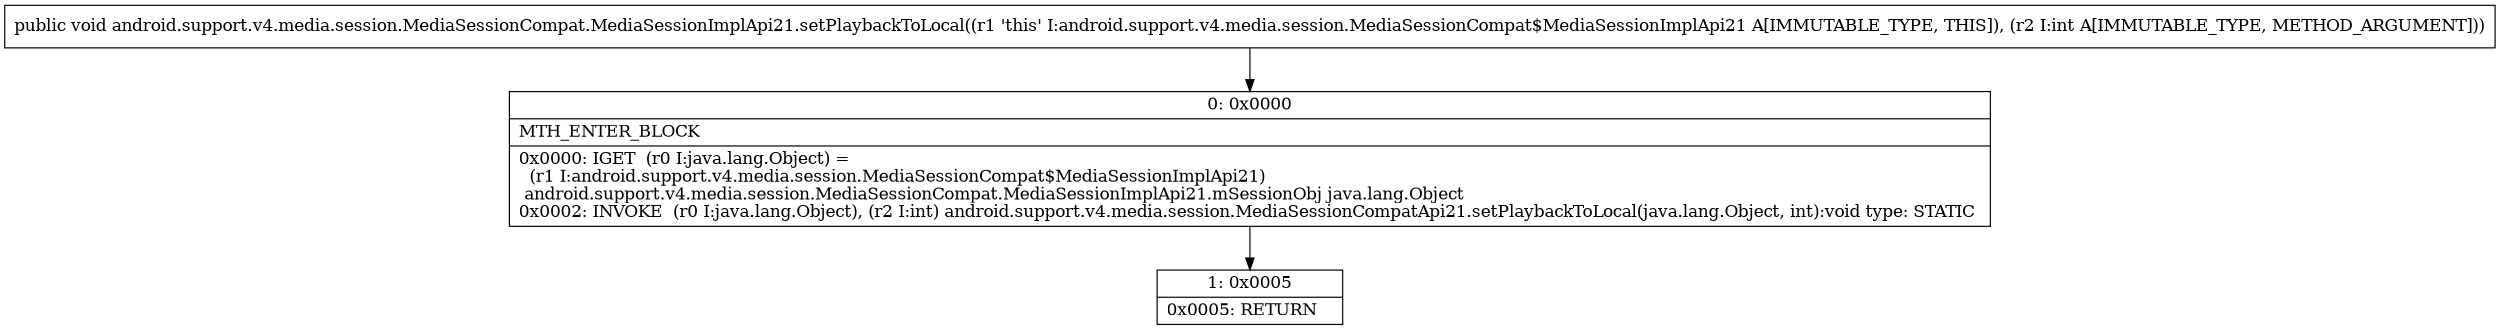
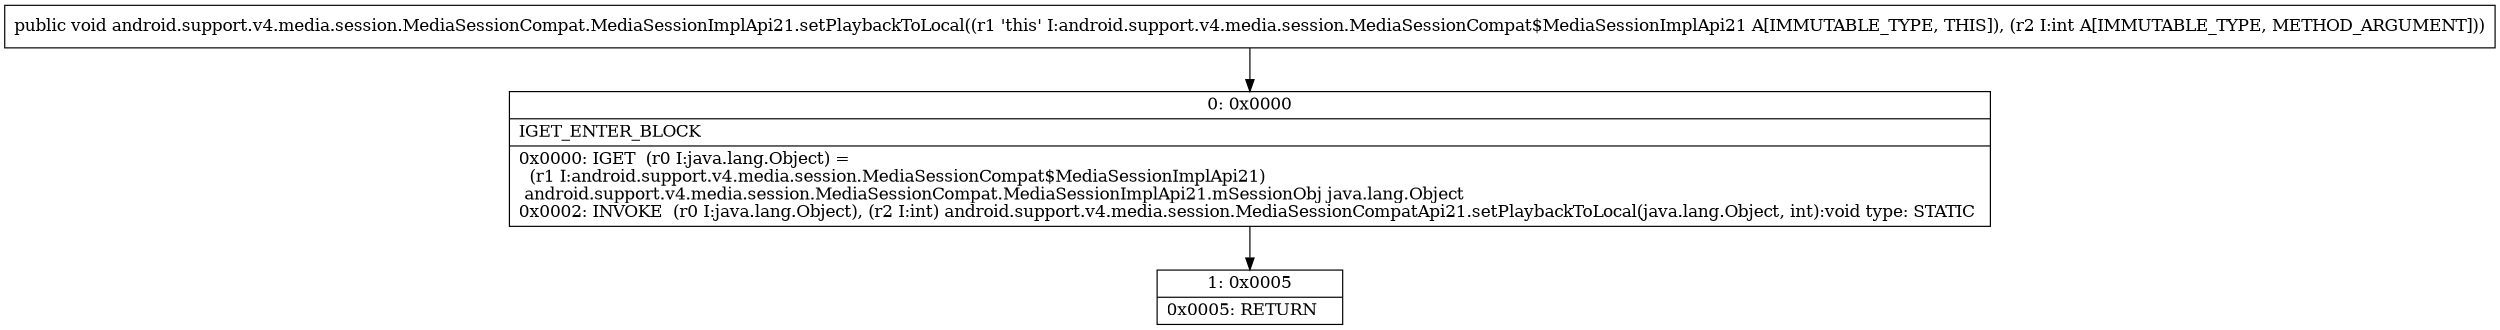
(610, 132) -> (610, 132)
